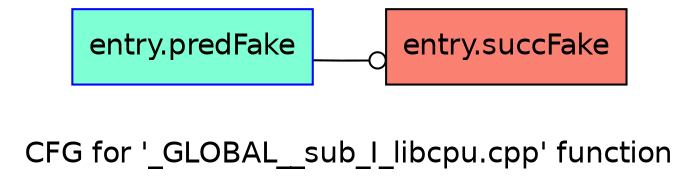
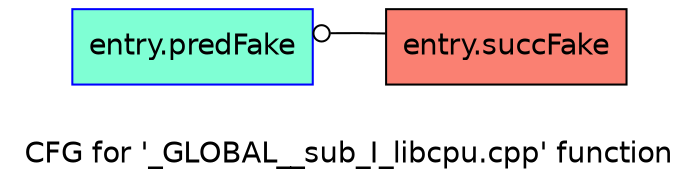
(341, 61) -> (358, 33)
